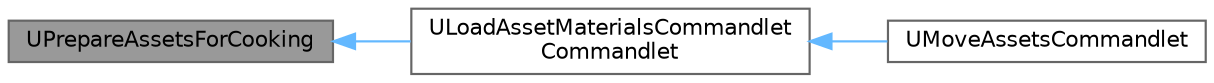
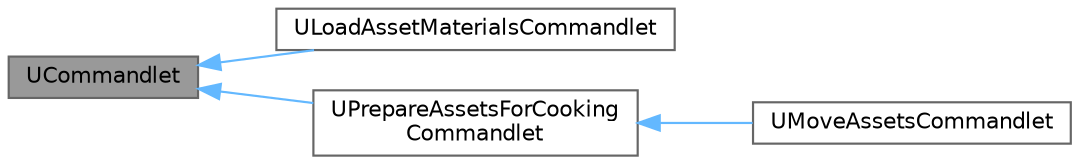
none -> (476, 29)
(171, 41) -> (103, 77)
(610, 41) -> (476, 123)
